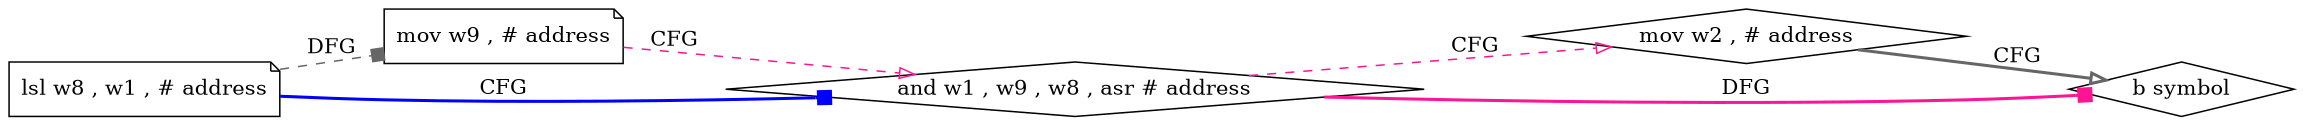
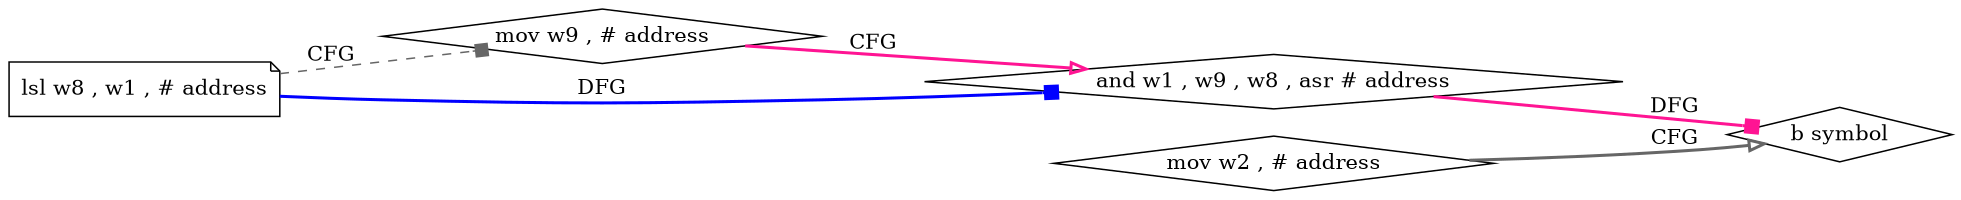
(504, 36) -> (602, 36)
(332, 48) -> (331, 55)
(761, 60) -> (908, 57)
(1423, 62) -> none
(504, 88) -> (602, 88)
